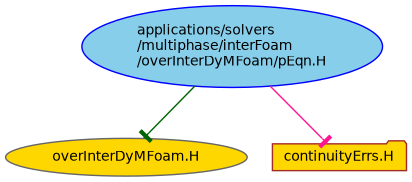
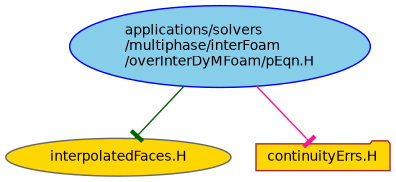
(126, 157) -> (118, 157)
